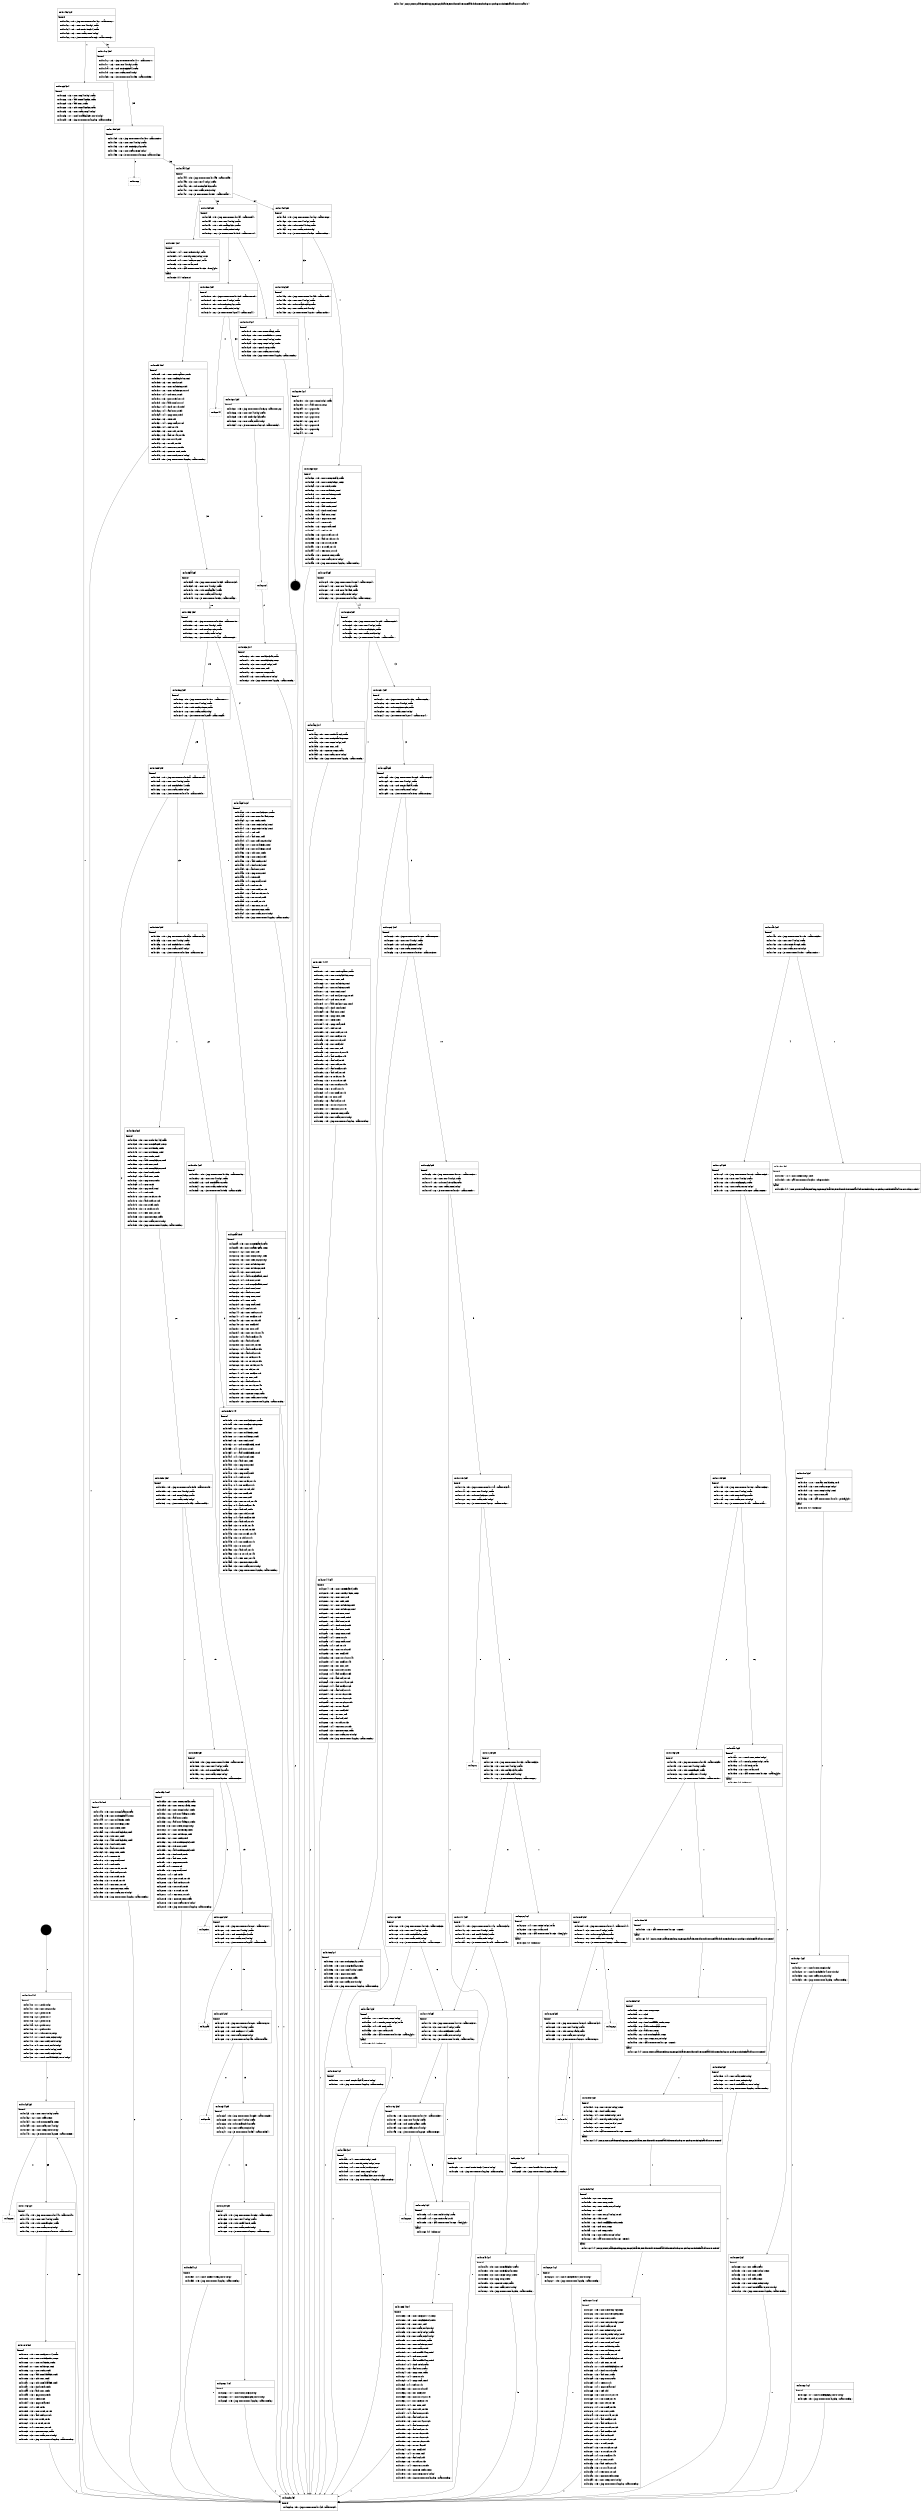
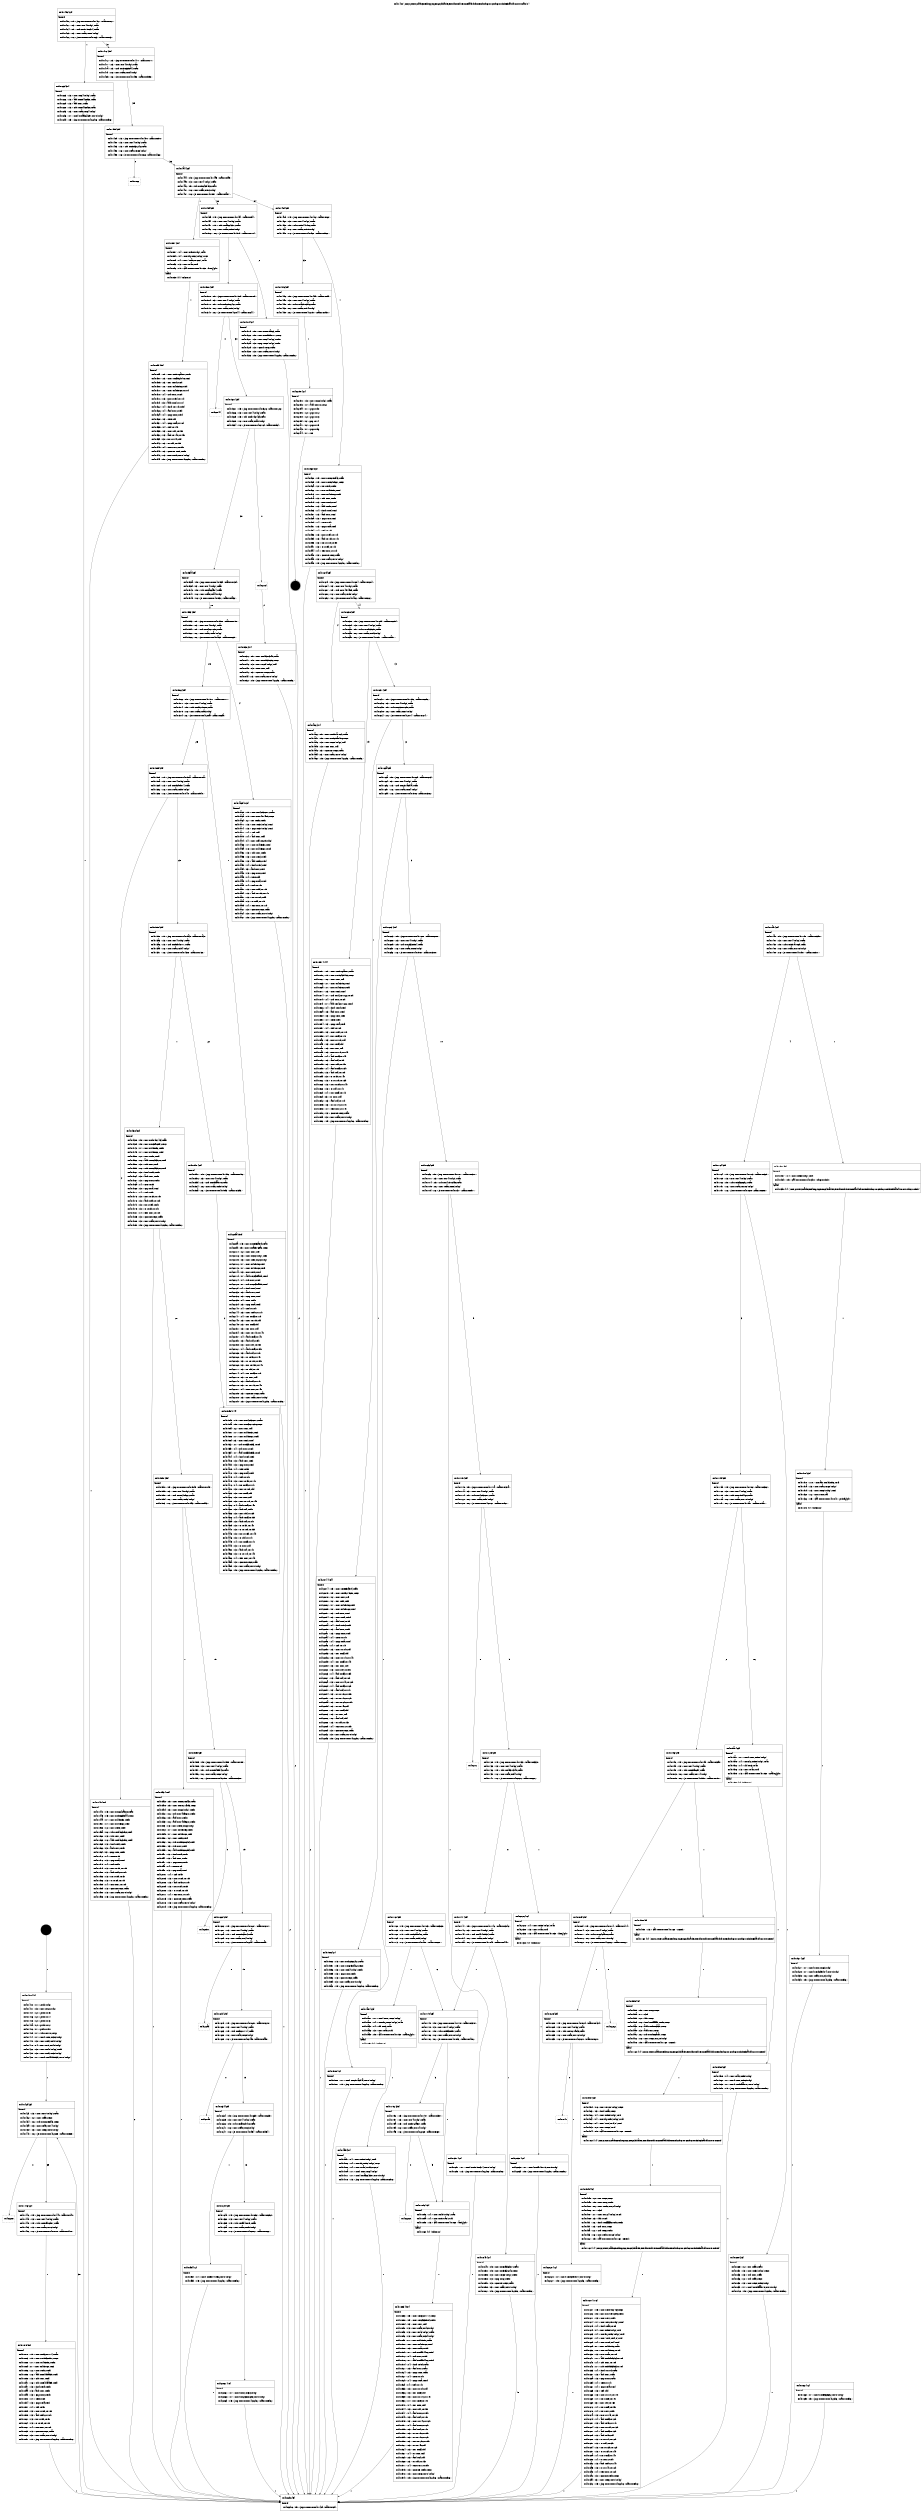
(197, 516) -> (232, 498)
(368, 742) -> (368, 742)
none -> (372, 1146)
(264, 1843) -> (152, 1913)
